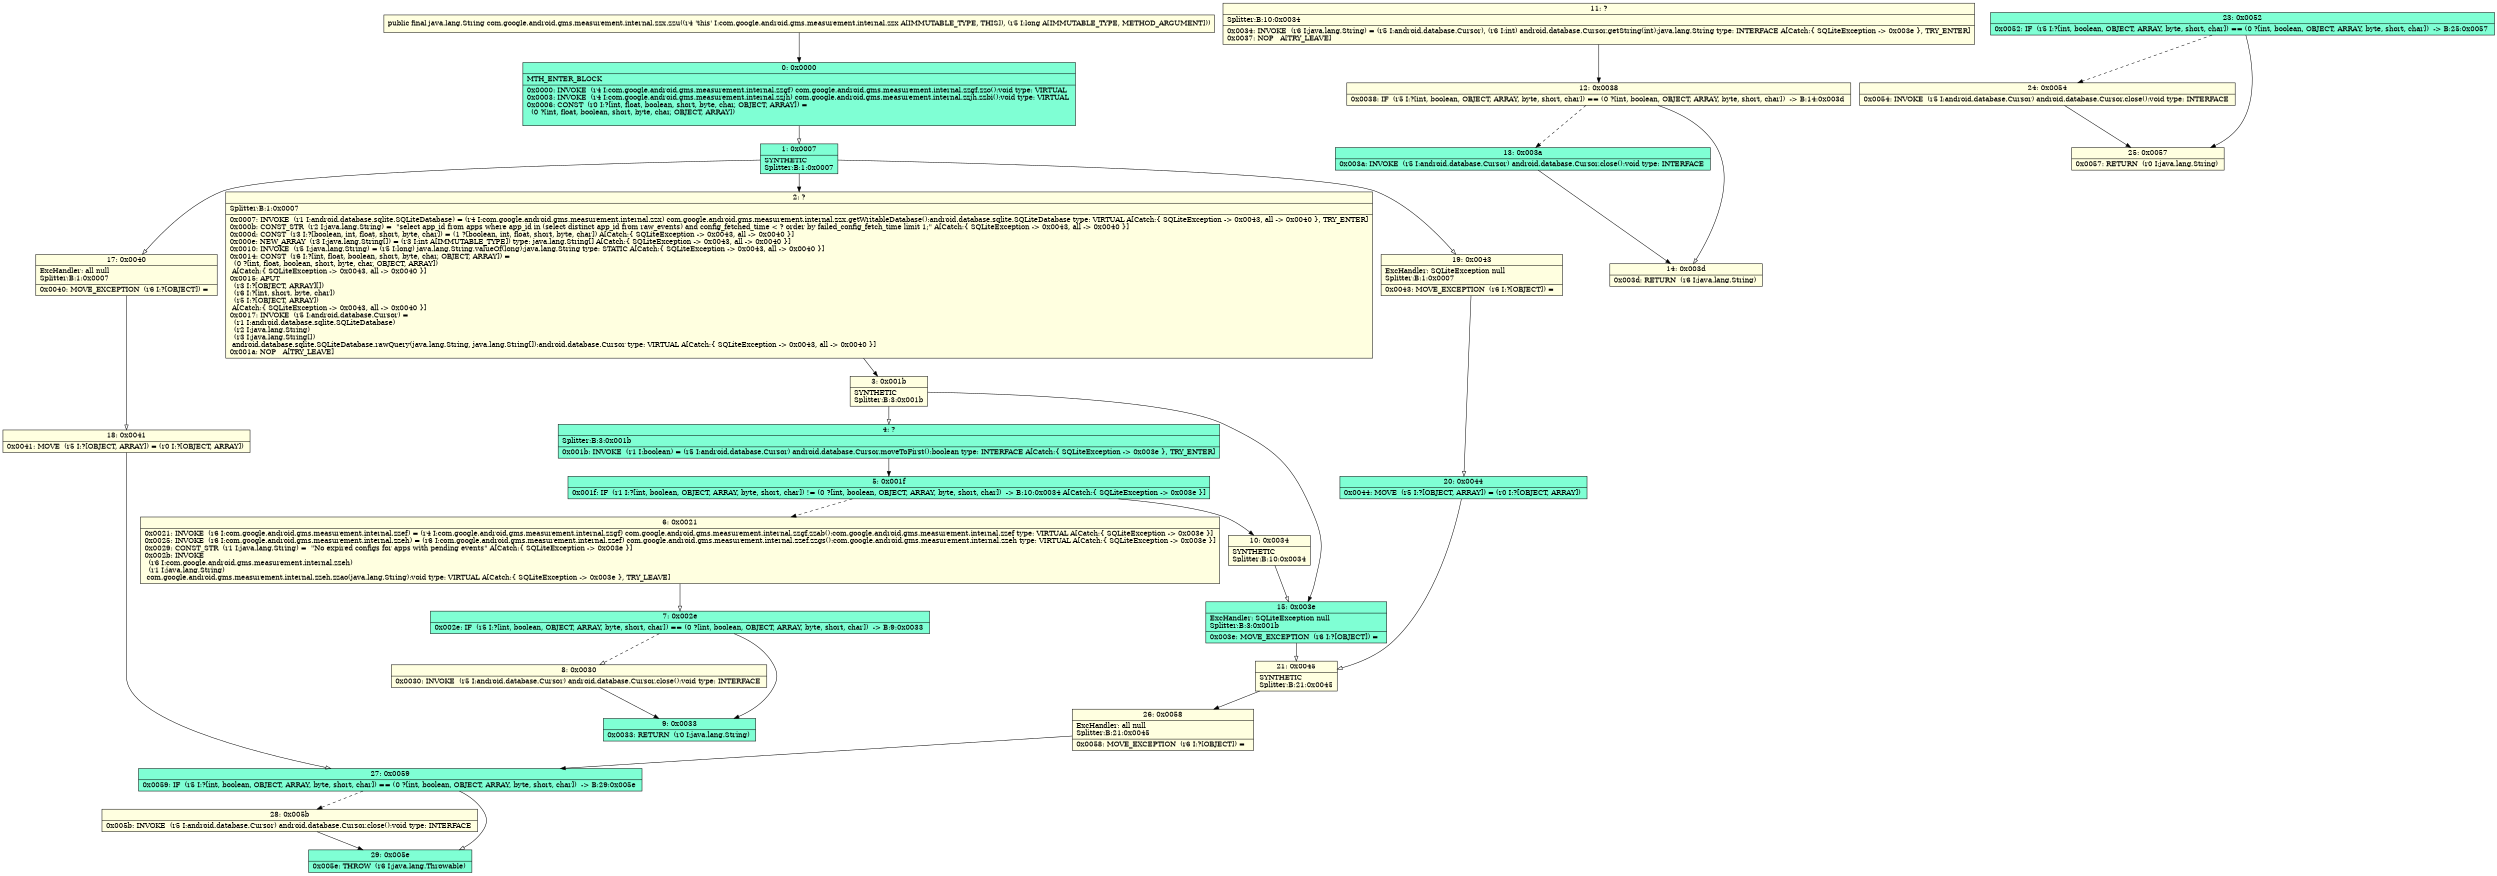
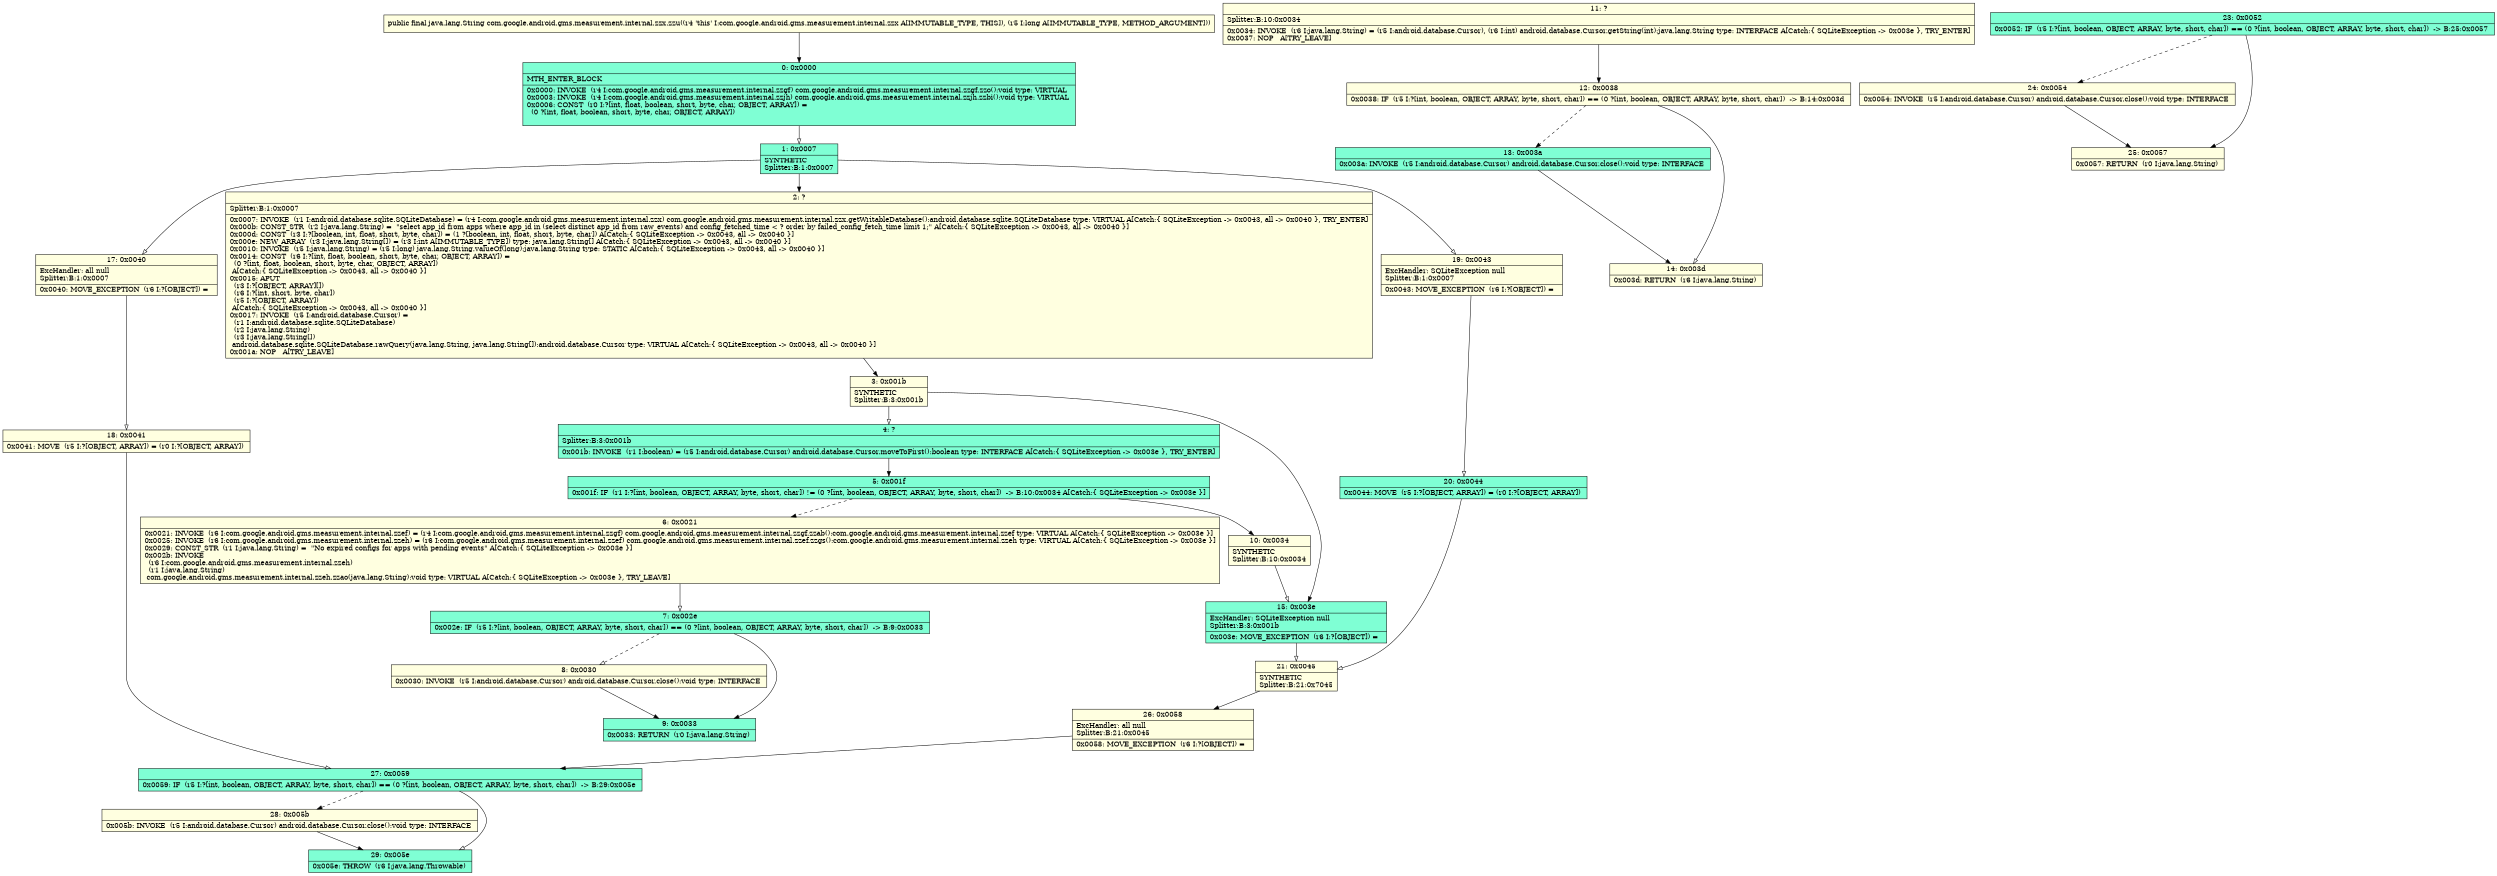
(1296, 685) -> (1296, 685)
